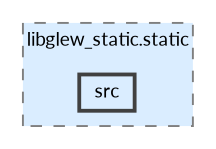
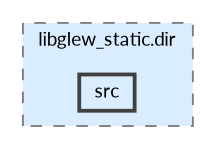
(108, 41) -> (108, 41)
